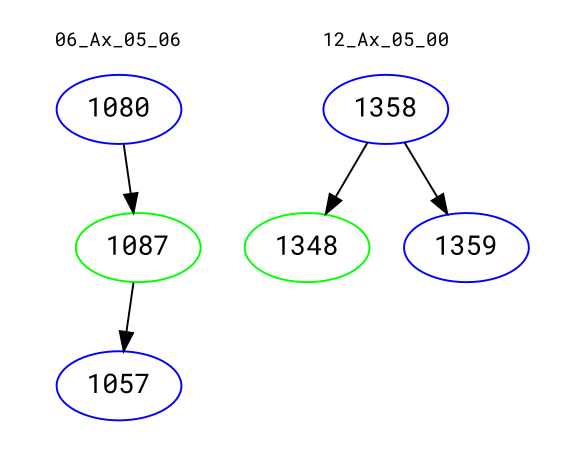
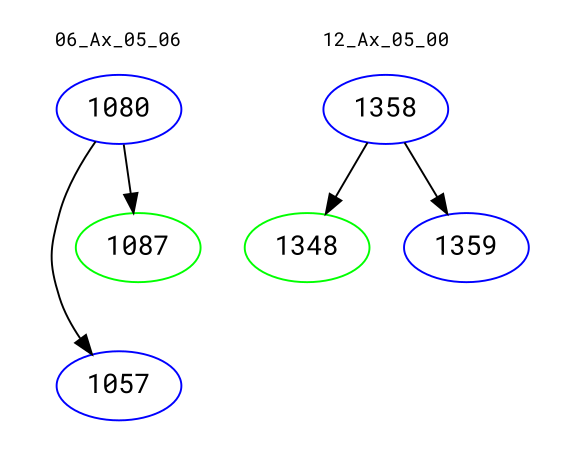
(130, 307) -> (54, 238)
